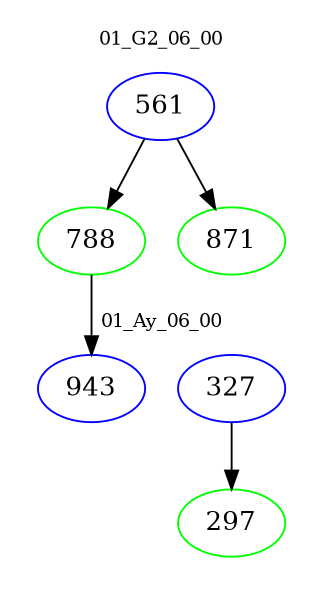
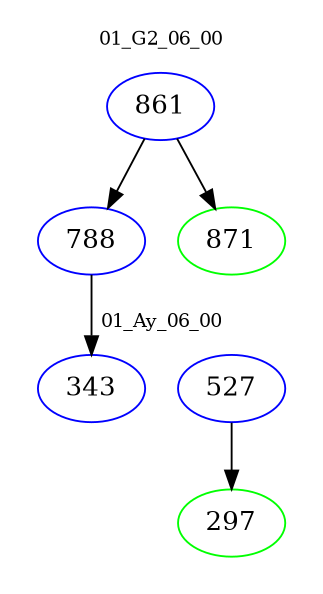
(161, 106) -> (161, 106)
(92, 241) -> (92, 241)
(92, 389) -> (92, 389)
(232, 389) -> (232, 389)
